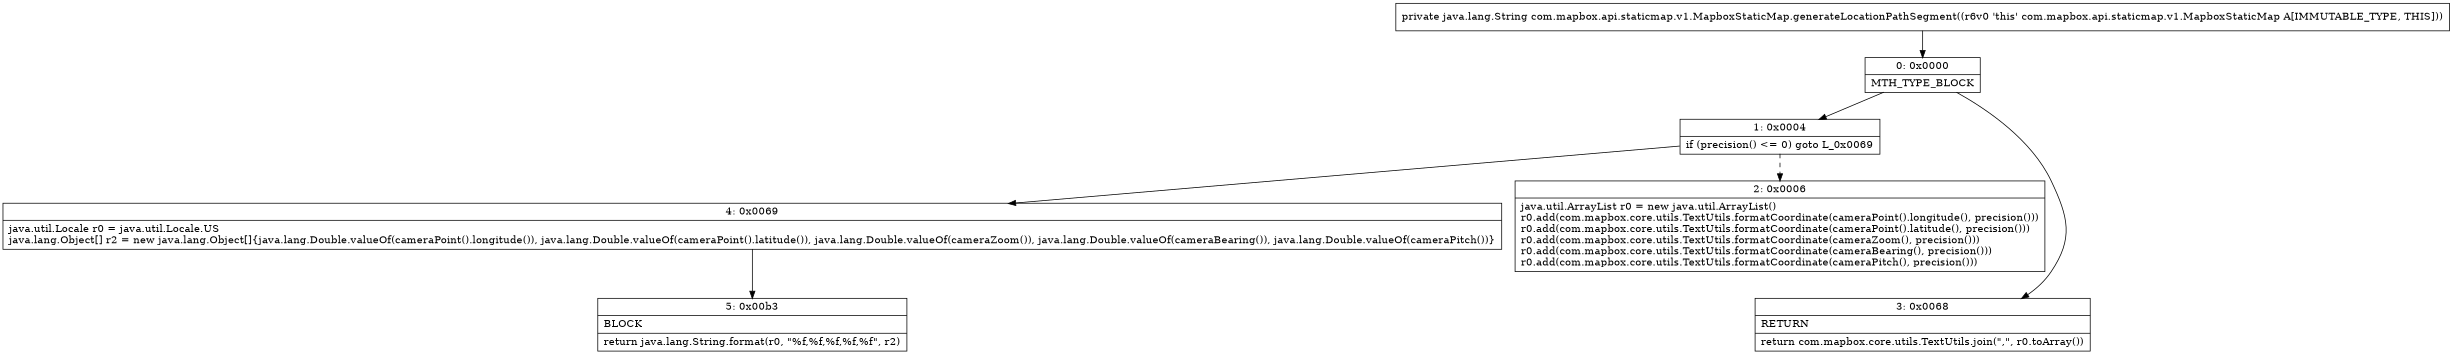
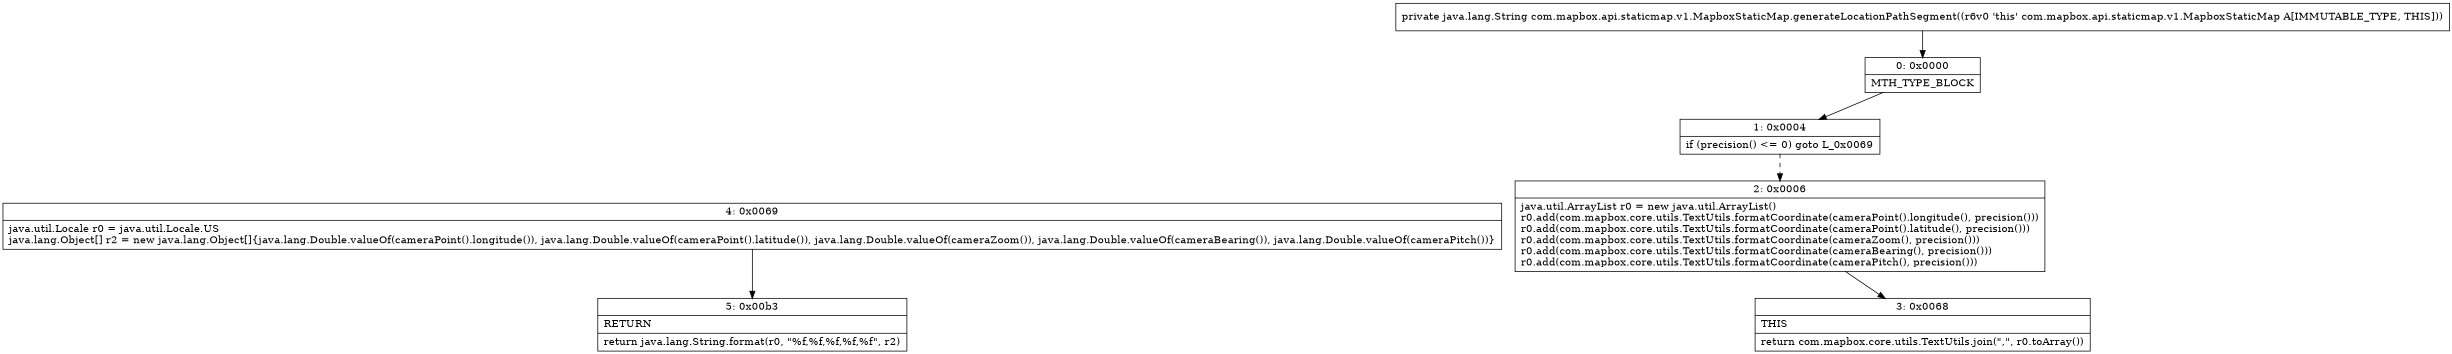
(1348, 174) -> none
(2051, 180) -> (1862, 283)
(623, 324) -> (628, 324)
(1785, 324) -> (1775, 324)
